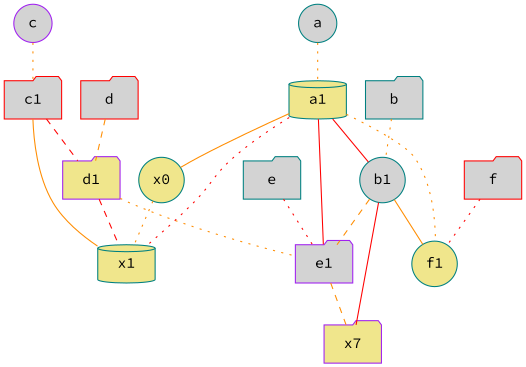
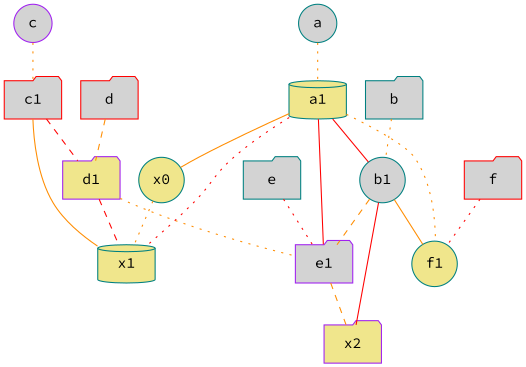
(353, 344) -> (353, 344)
